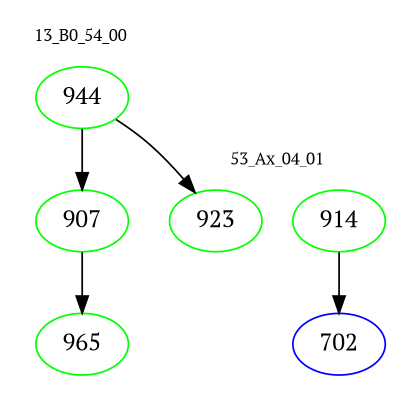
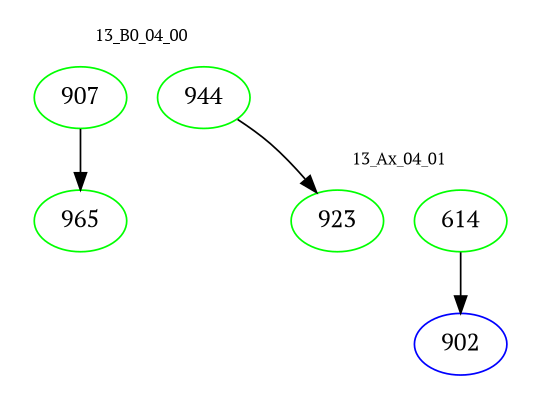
(81, 37) -> (142, 37)
(82, 151) -> none
(277, 160) -> (399, 160)
(339, 221) -> (461, 221)
(339, 344) -> (461, 344)
